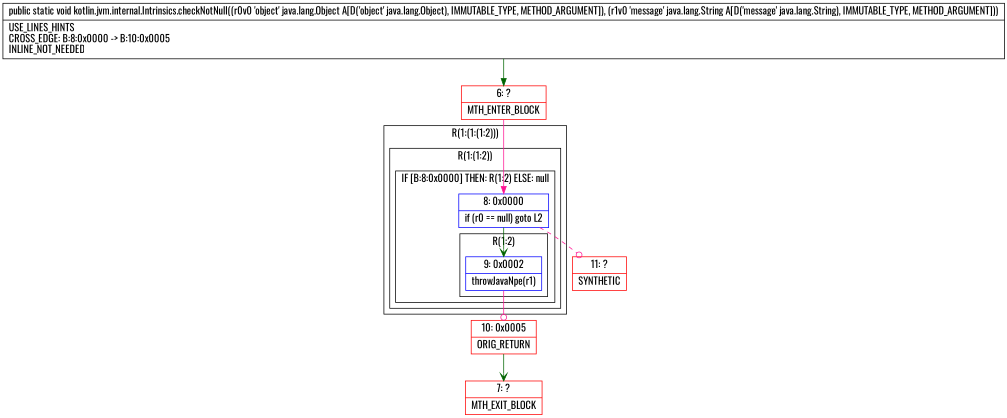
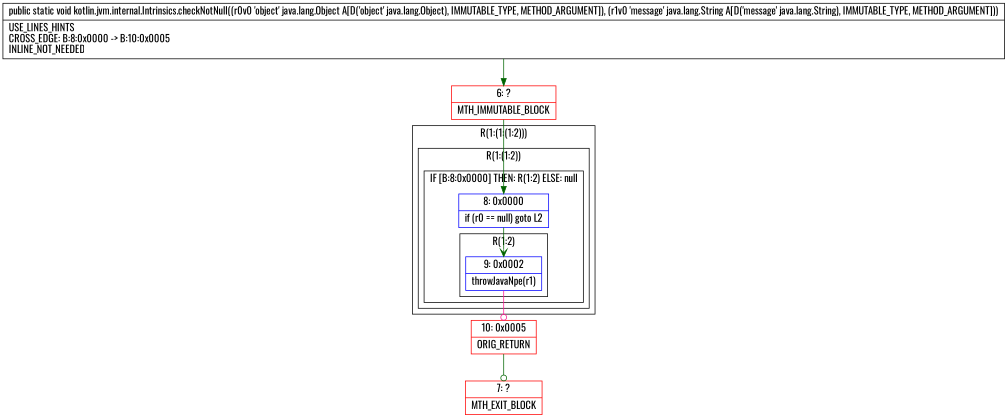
(504, 111) -> (504, 111)
(504, 153) -> (504, 153)
(599, 274) -> none
(504, 364) -> (504, 365)
